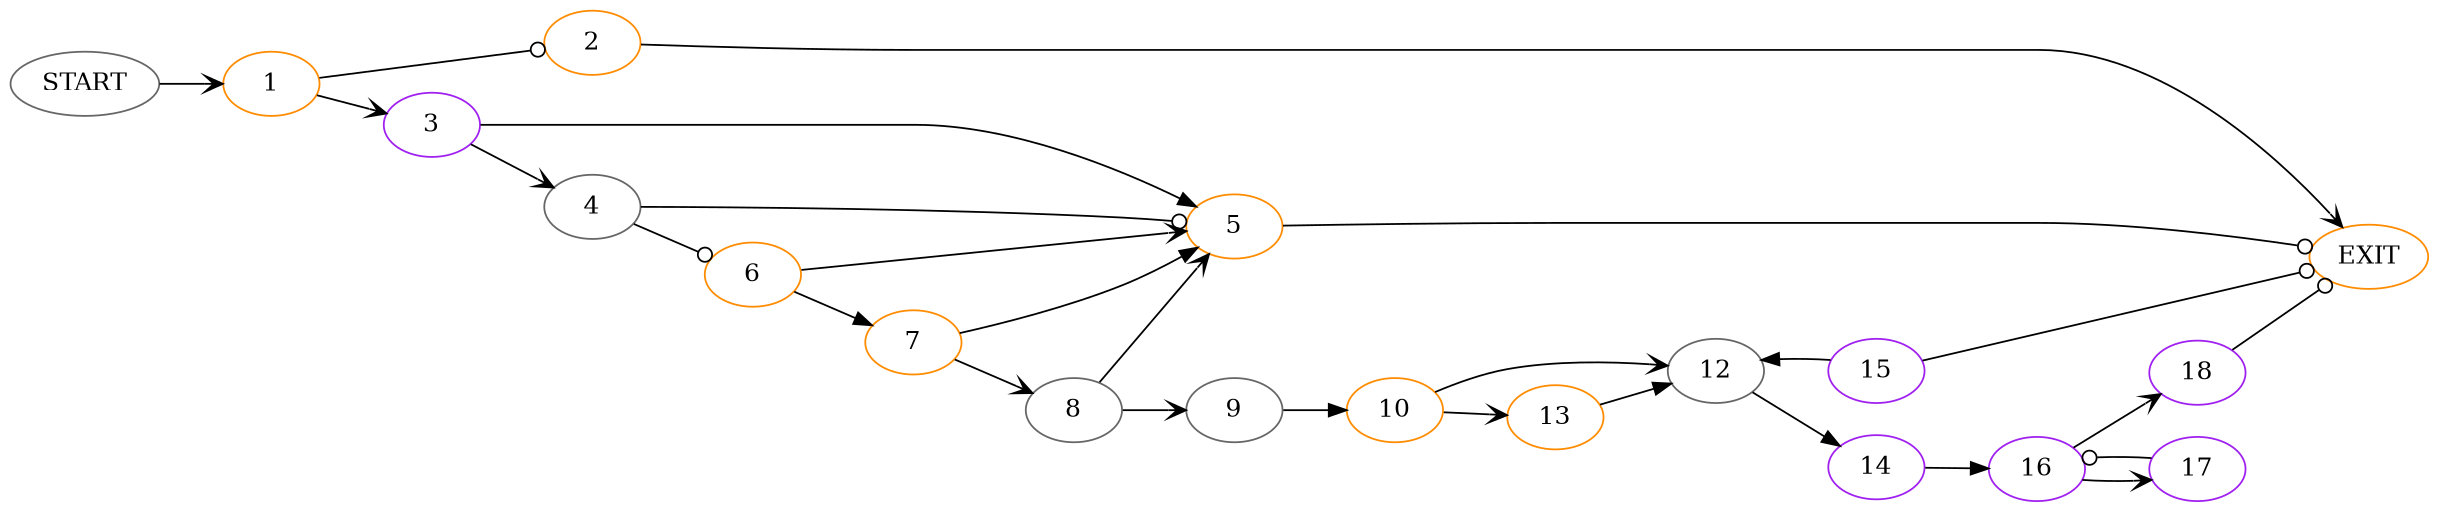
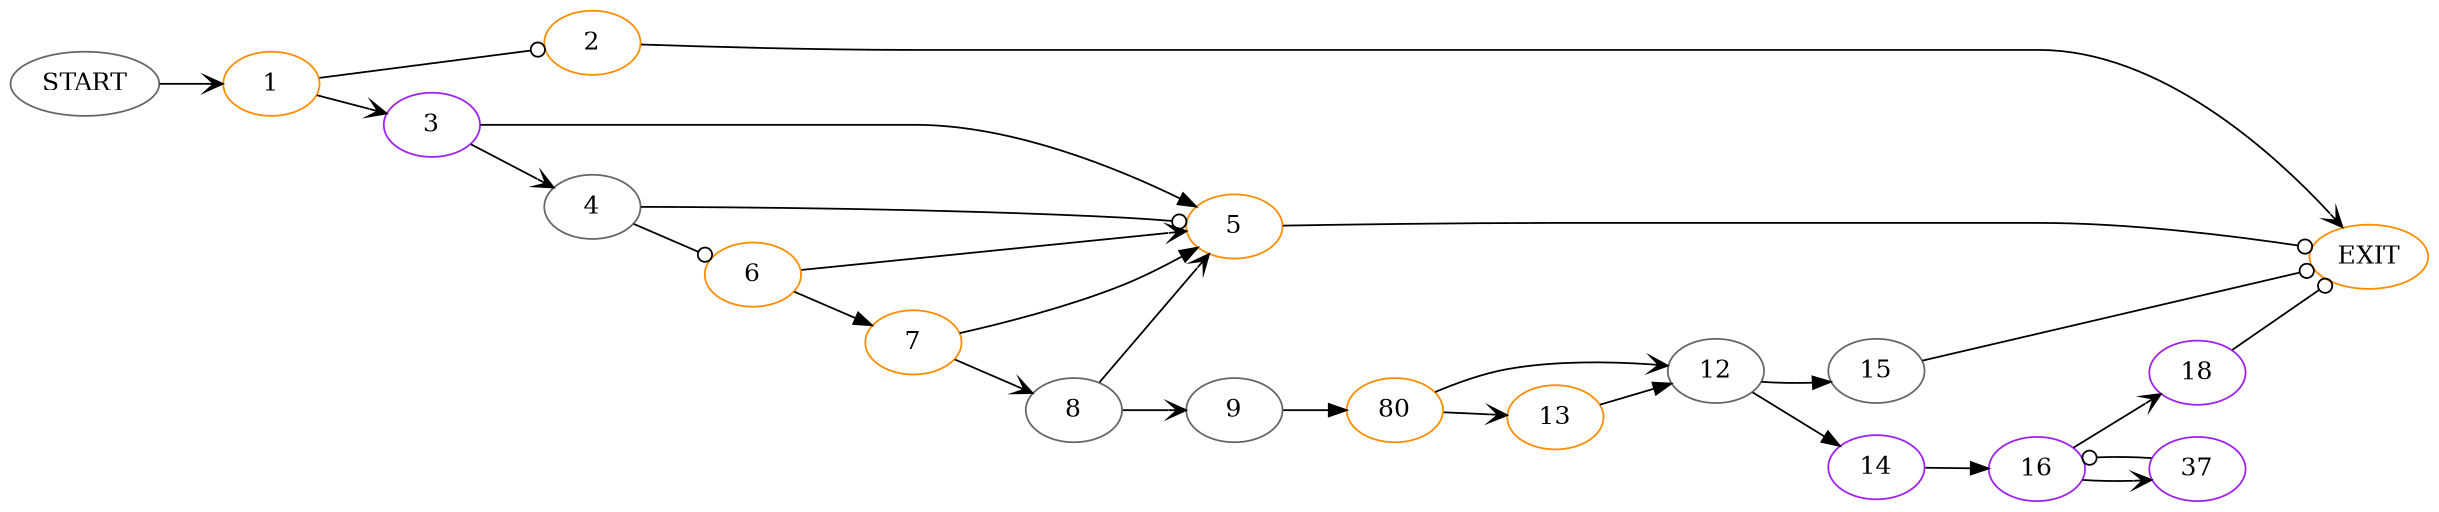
(1805, 359) -> (1787, 383)
(1876, 371) -> (1876, 371)
(1395, 410) -> (1395, 410)
(2197, 469) -> (2197, 469)
